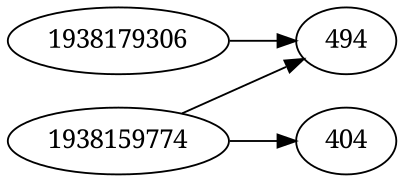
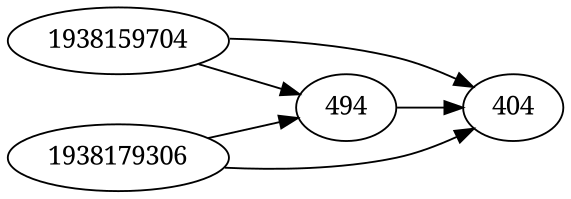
none -> (421, 108)
(118, 141) -> (118, 41)
none -> (343, 166)
